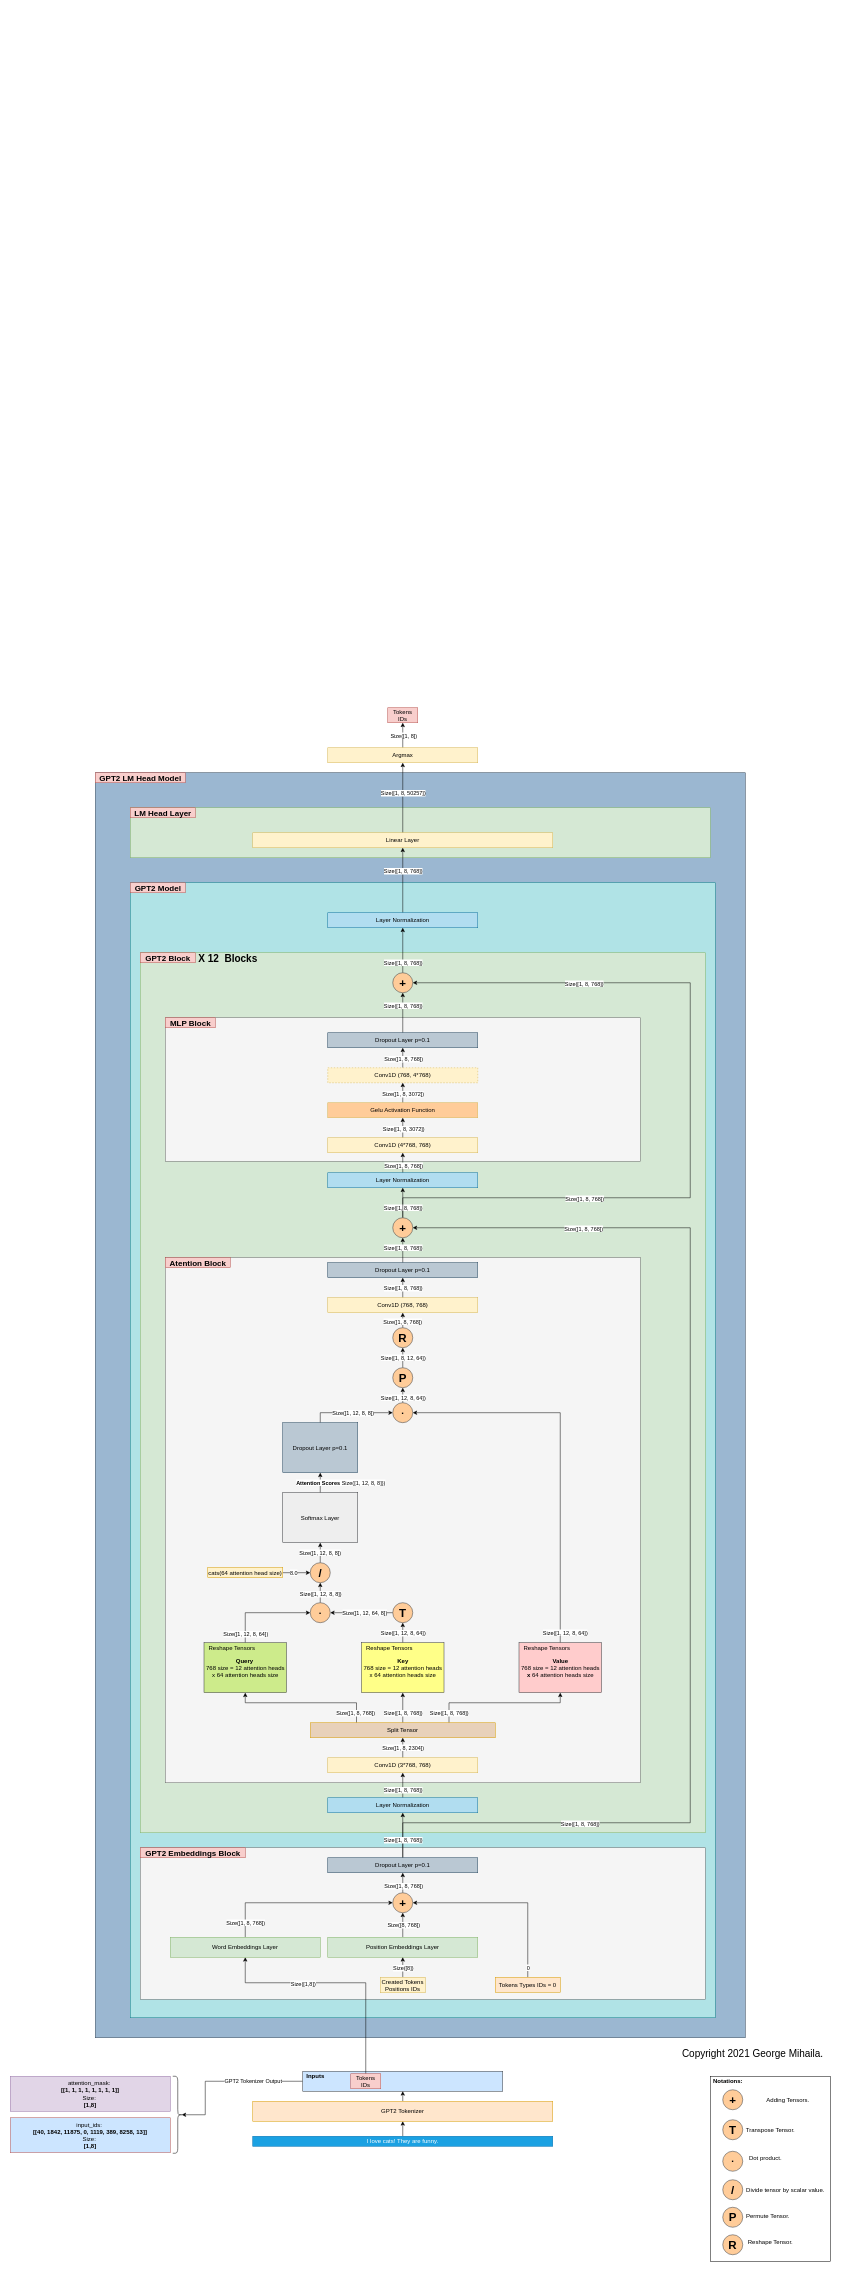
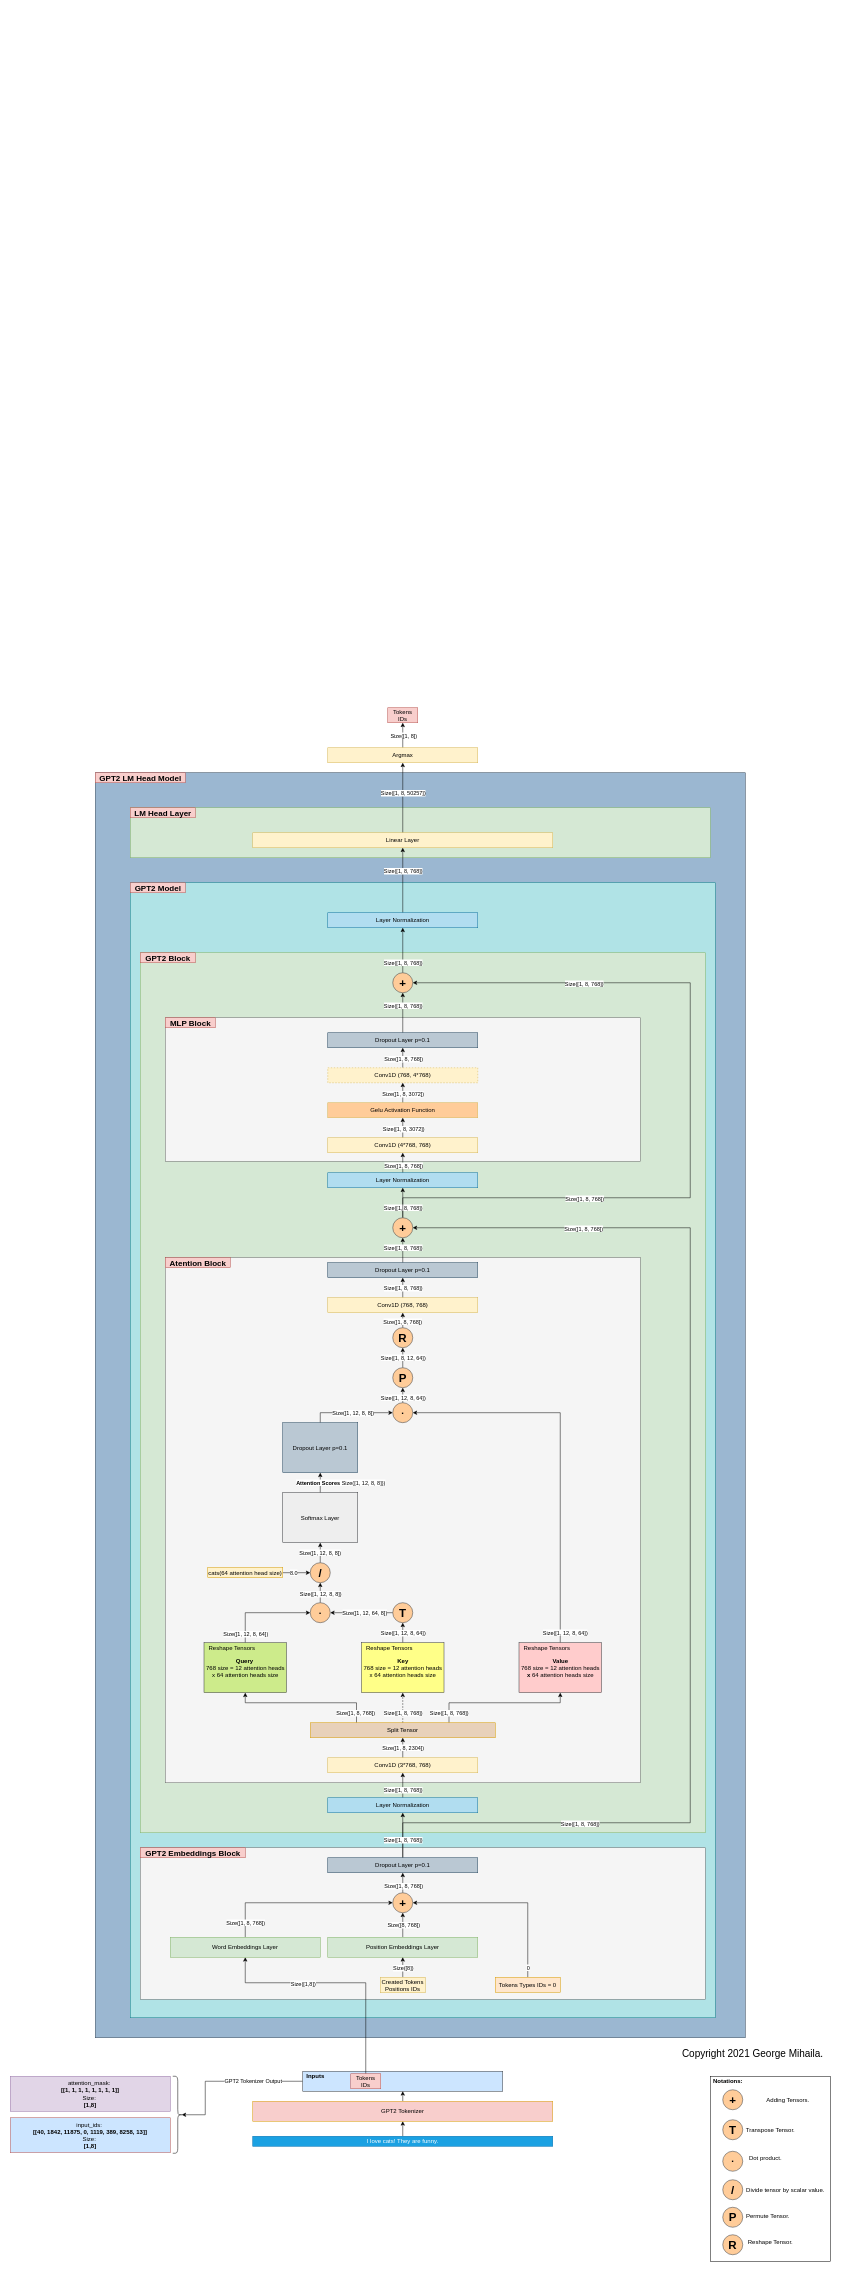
(228, 958) -> none
(403, 1709) -> (403, 1709)
(403, 2111) -> (403, 2111)
